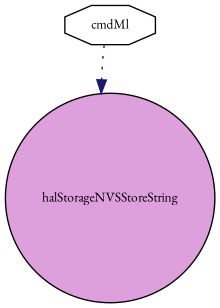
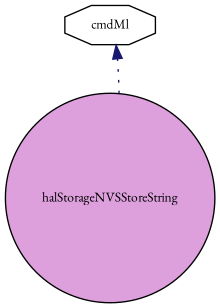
(103, 63) -> (119, 76)
